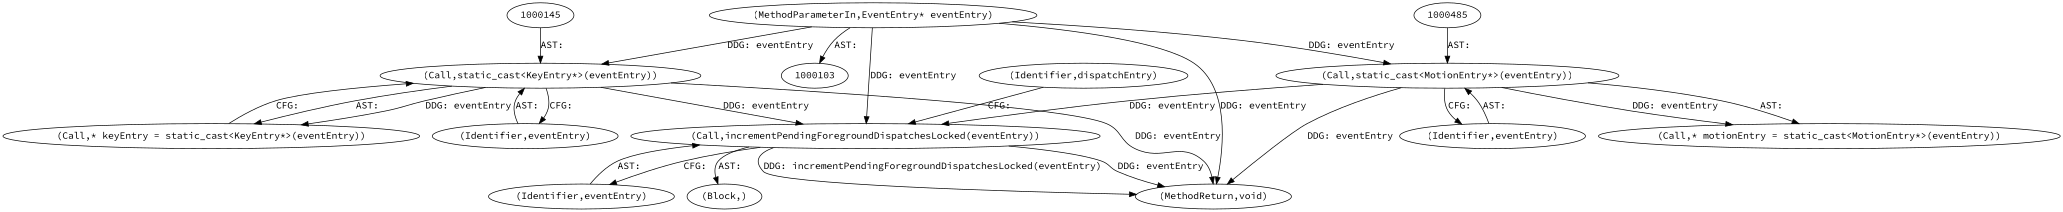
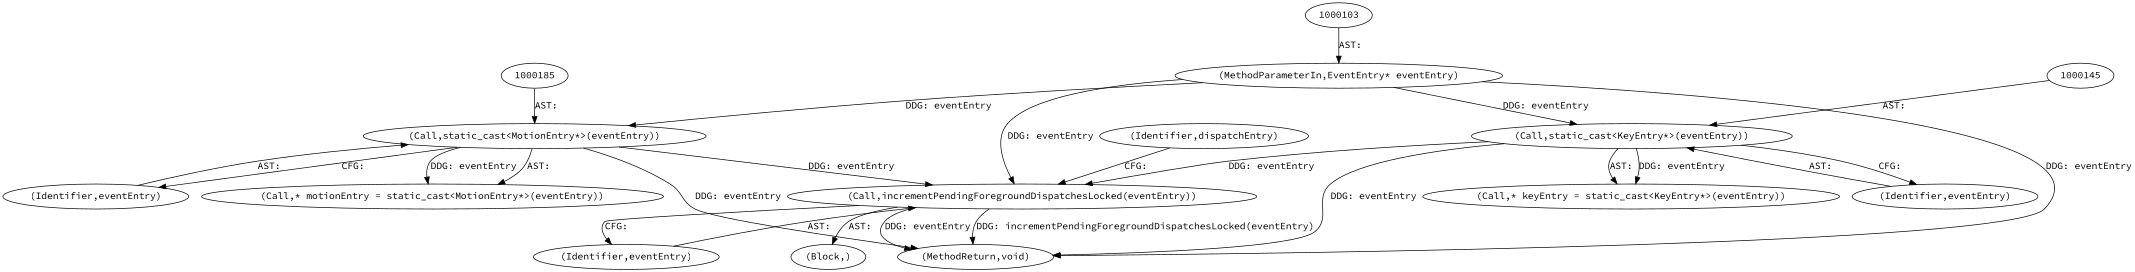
(1447, 15) -> (535, 76)
(834, 40) -> (1339, 42)
(315, 93) -> none
